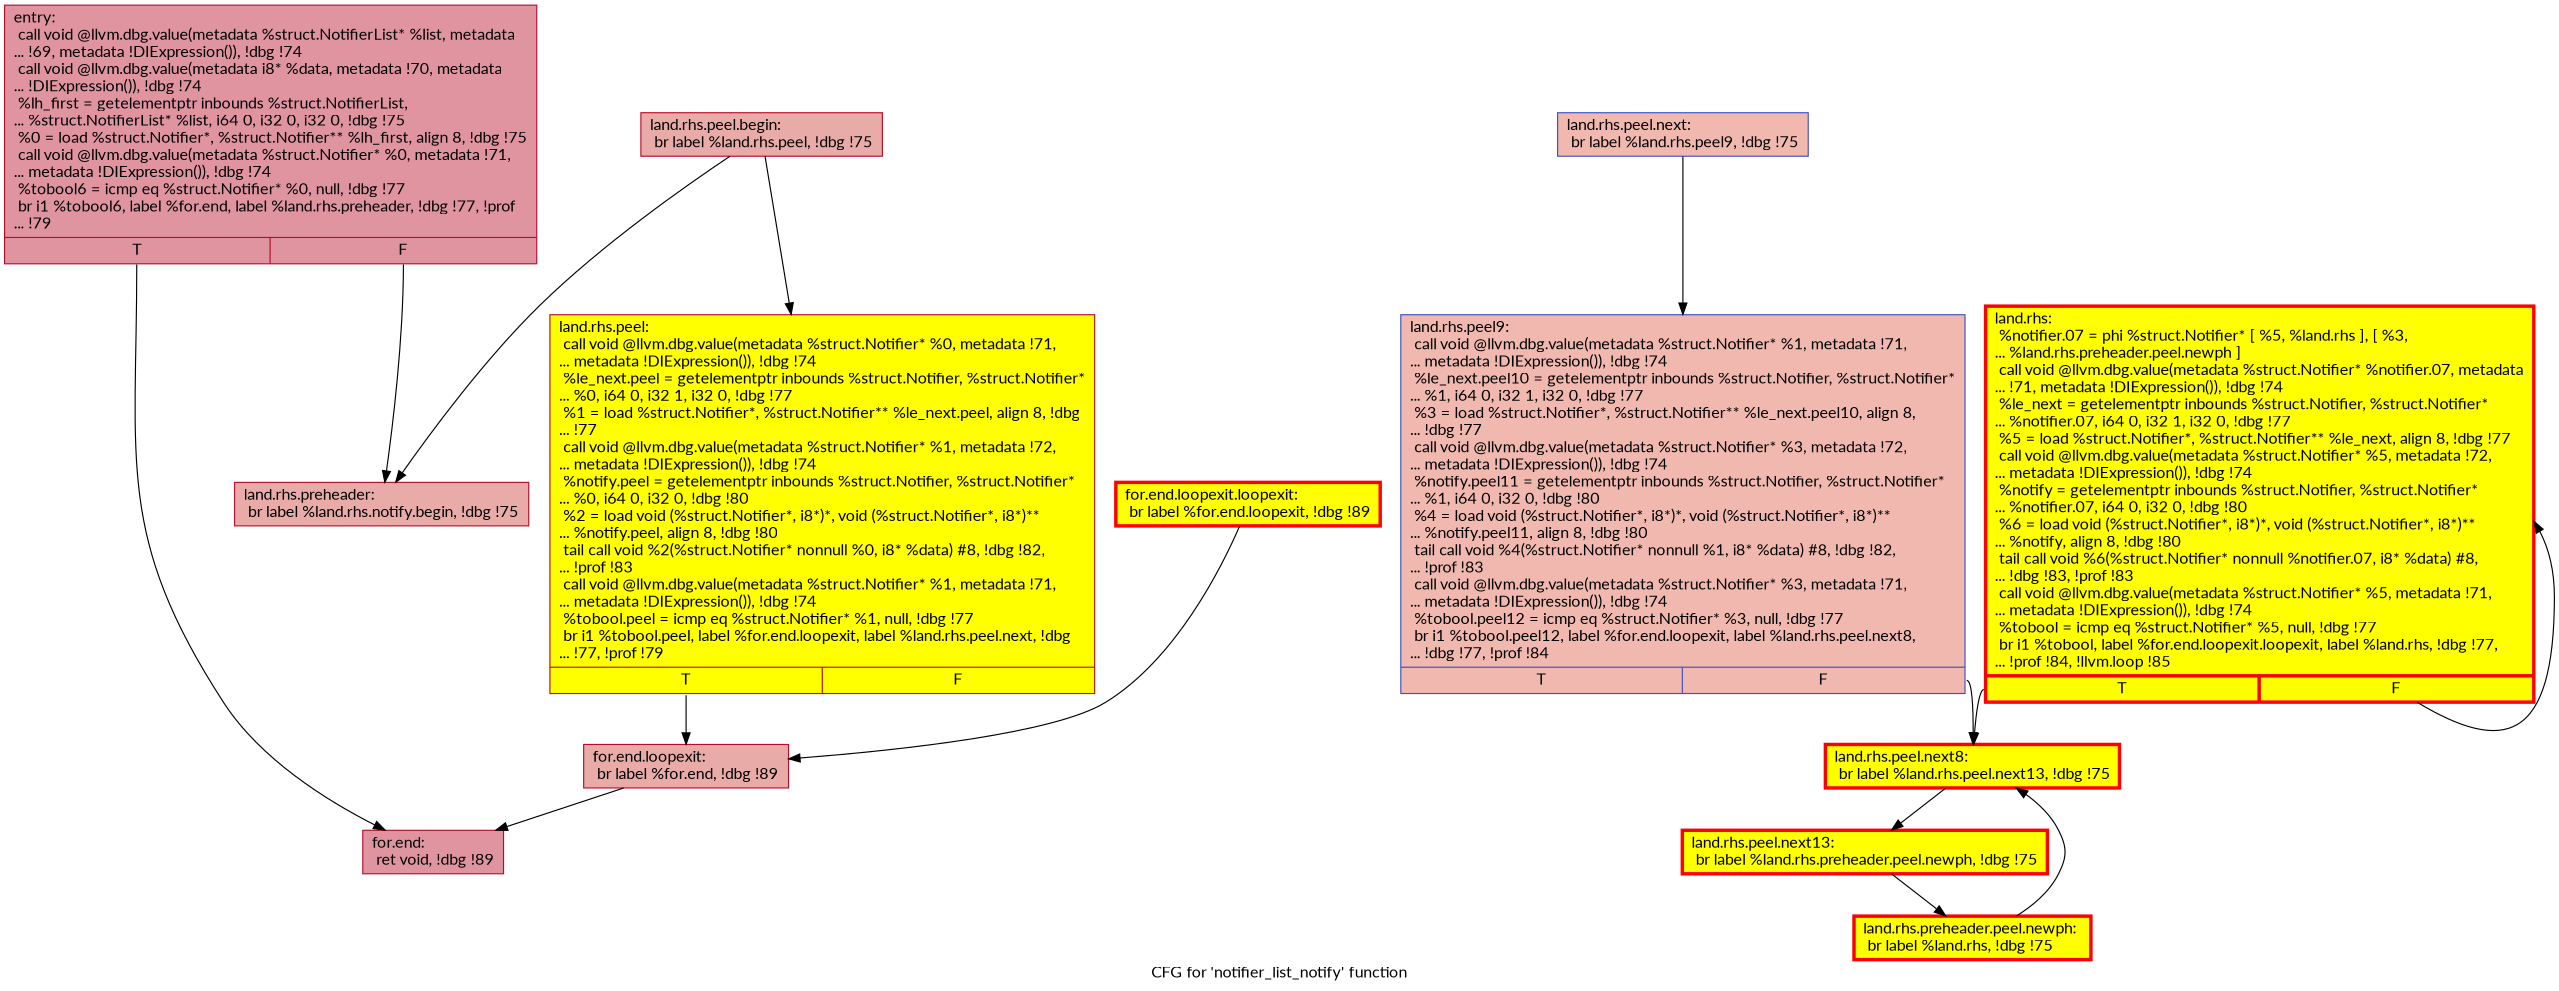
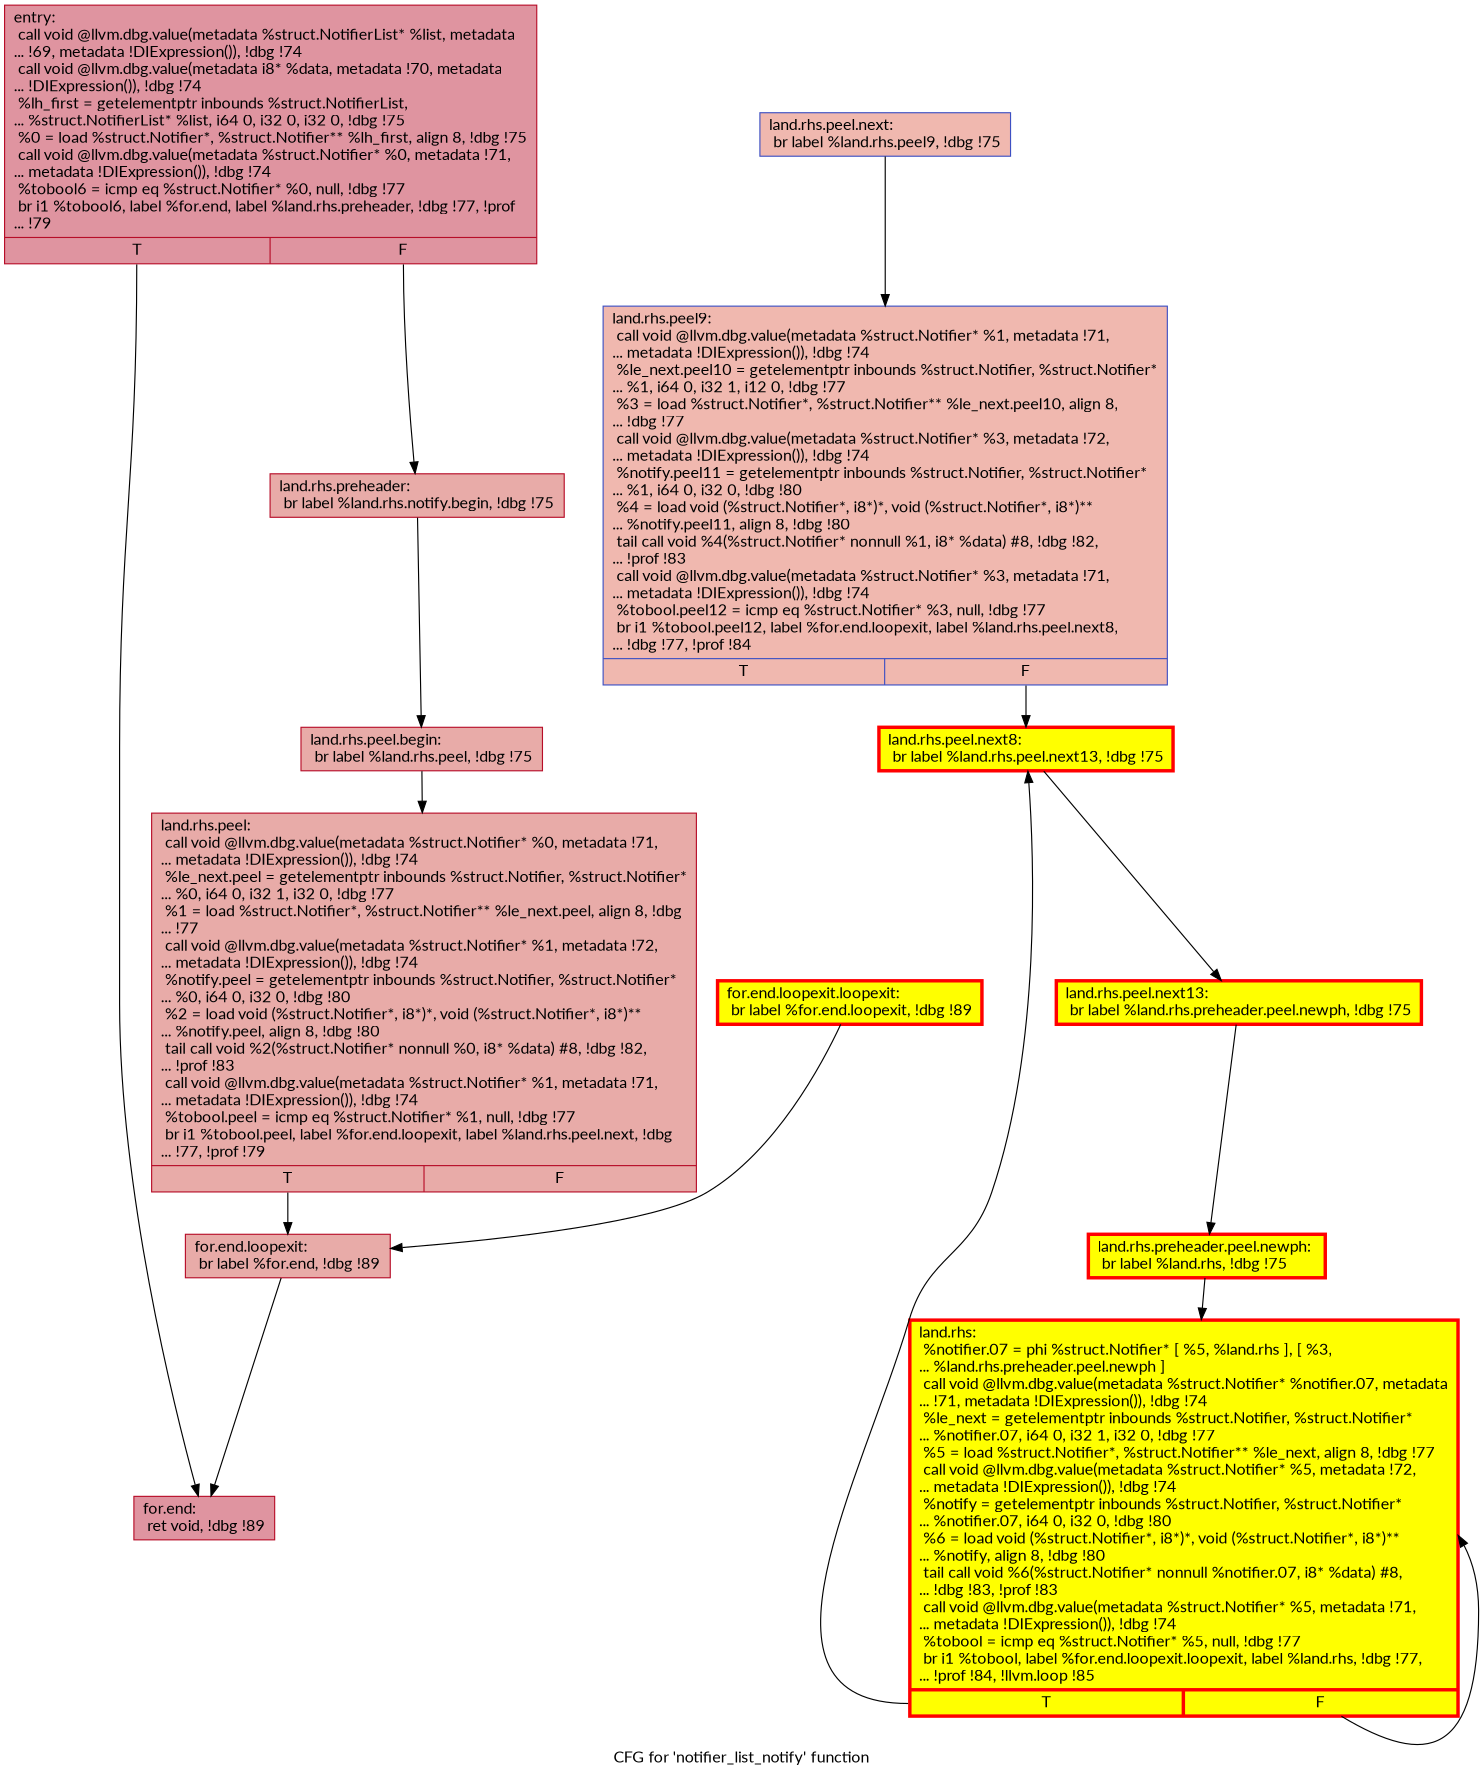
(549, 297) -> (419, 617)
(1527, 396) -> (730, 387)
(822, 504) -> (424, 1002)
(2064, 858) -> (1204, 1293)
